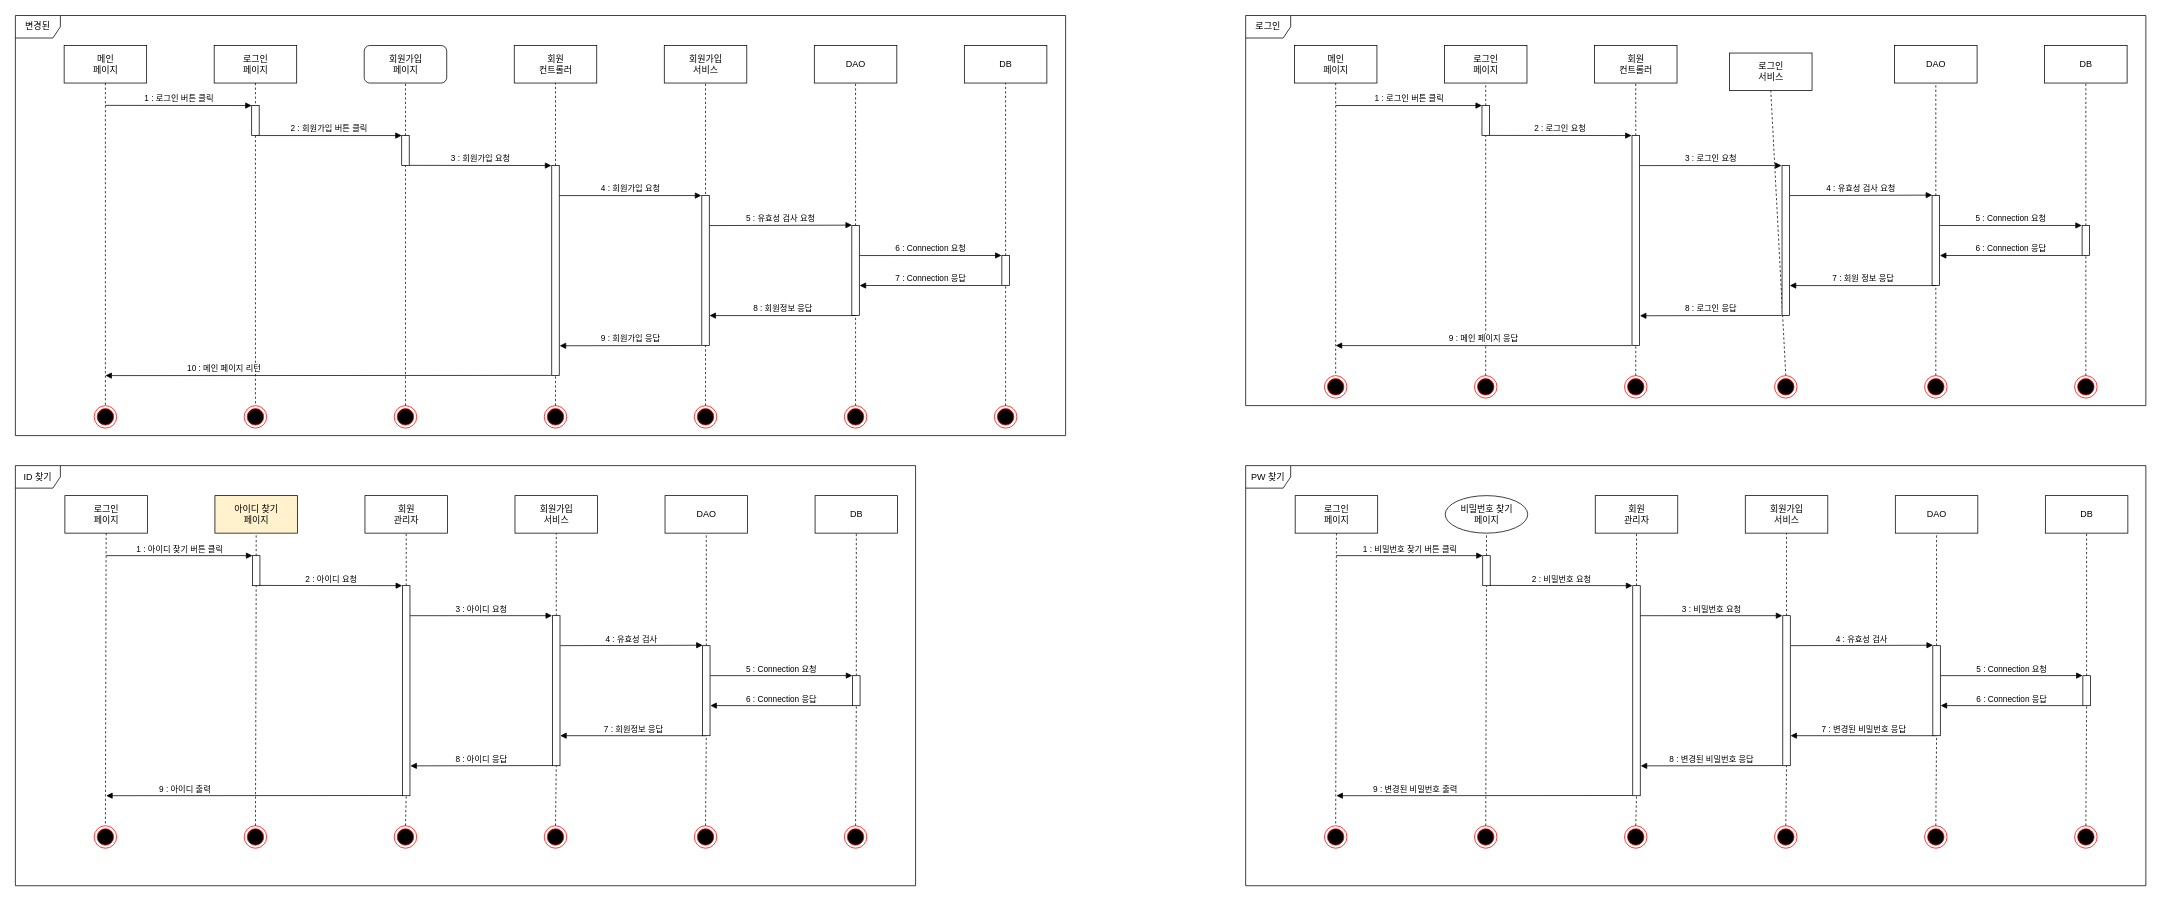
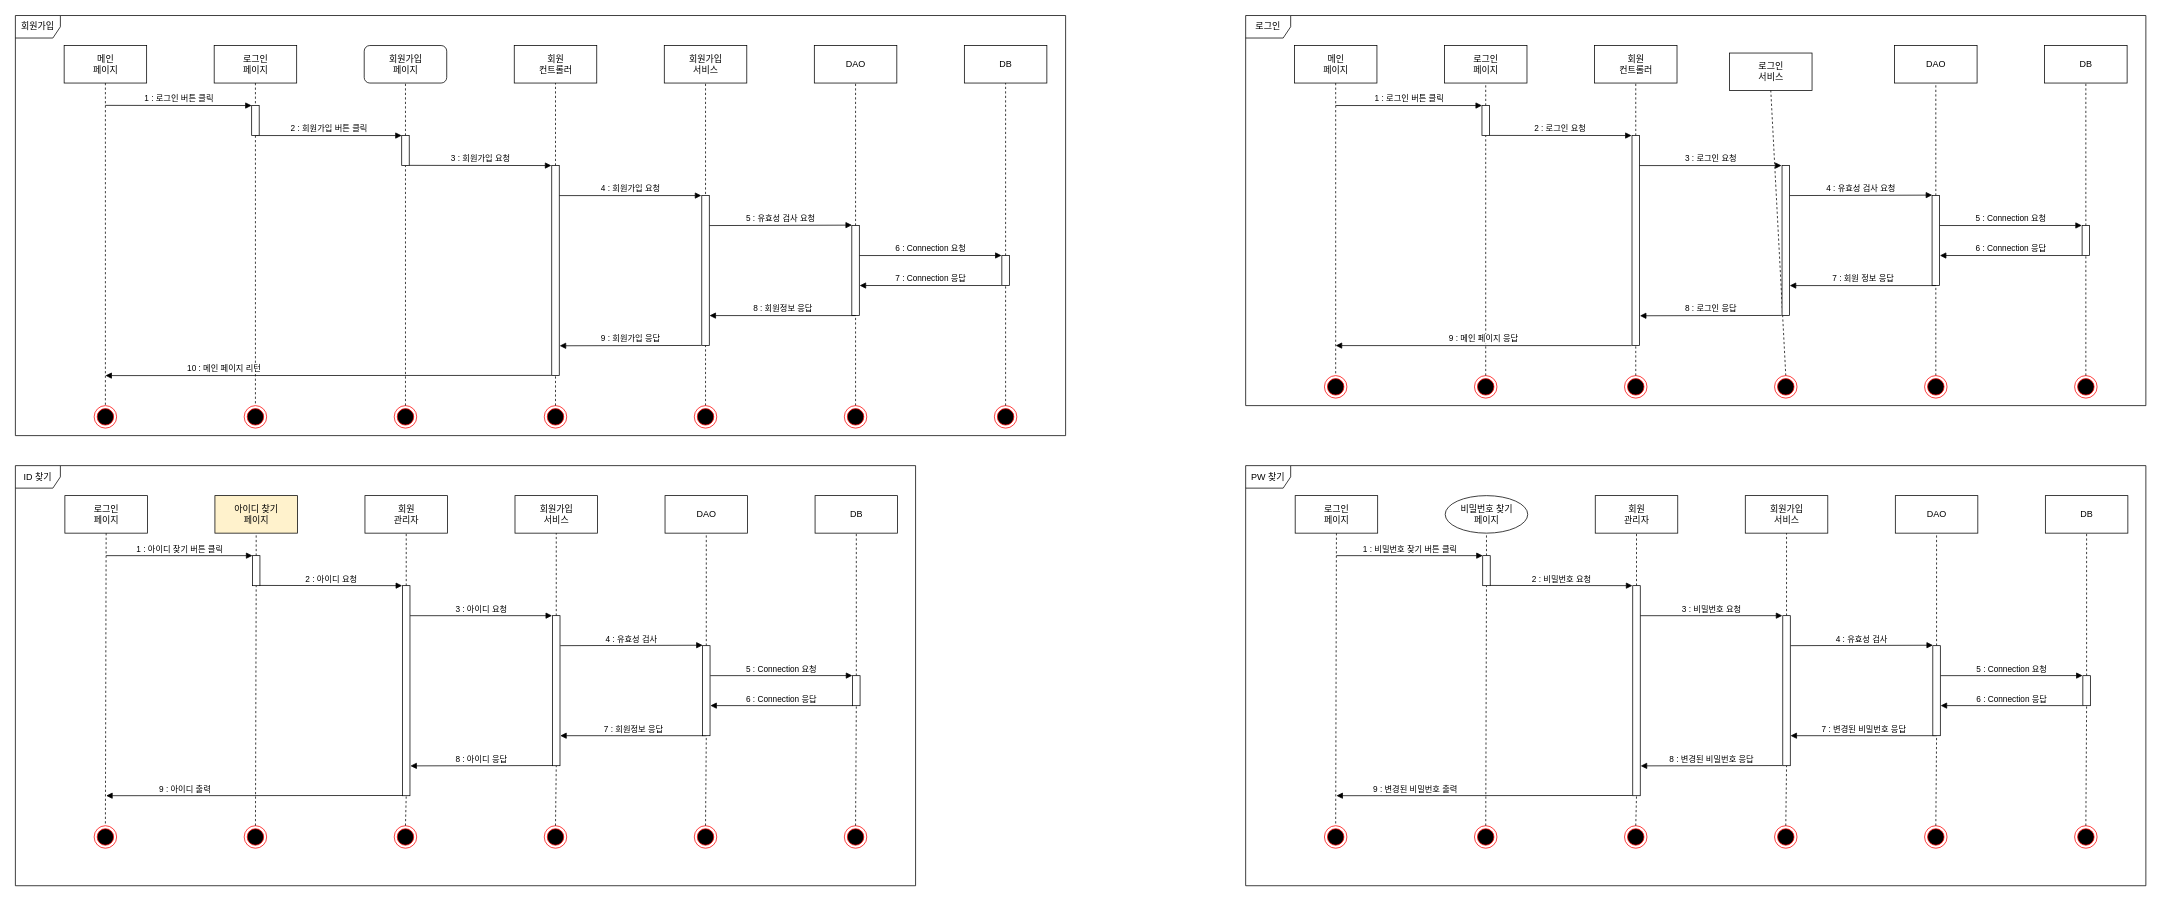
(38, 27) -> (38, 27)
